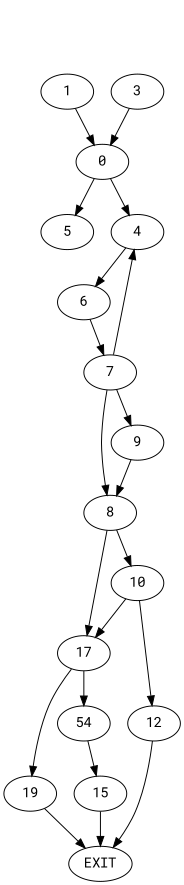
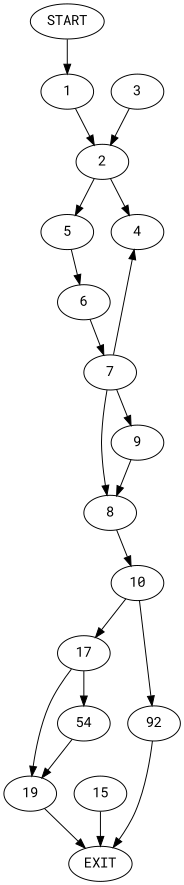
none -> (67, 21)
(102, 162) -> (102, 162)
(114, 263) -> (74, 262)
(98, 578) -> none
(154, 723) -> (154, 723)
(91, 754) -> (60, 755)
